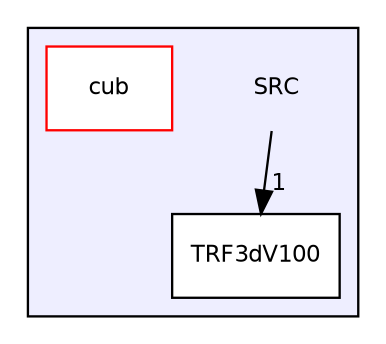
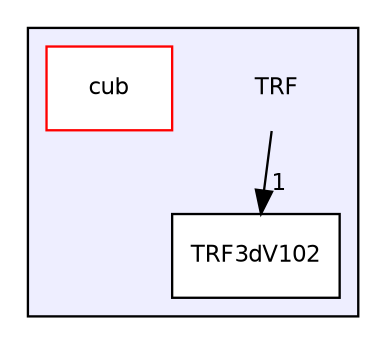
(277, 88) -> (277, 88)
(256, 256) -> (256, 256)
